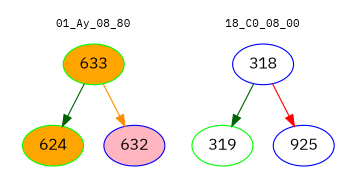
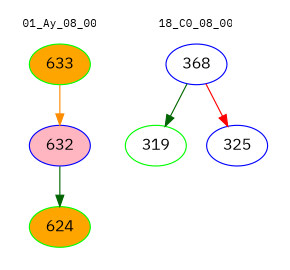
(94, 24) -> (60, 24)
(263, 64) -> (196, 64)
(76, 100) -> (60, 181)
(304, 146) -> (237, 146)
